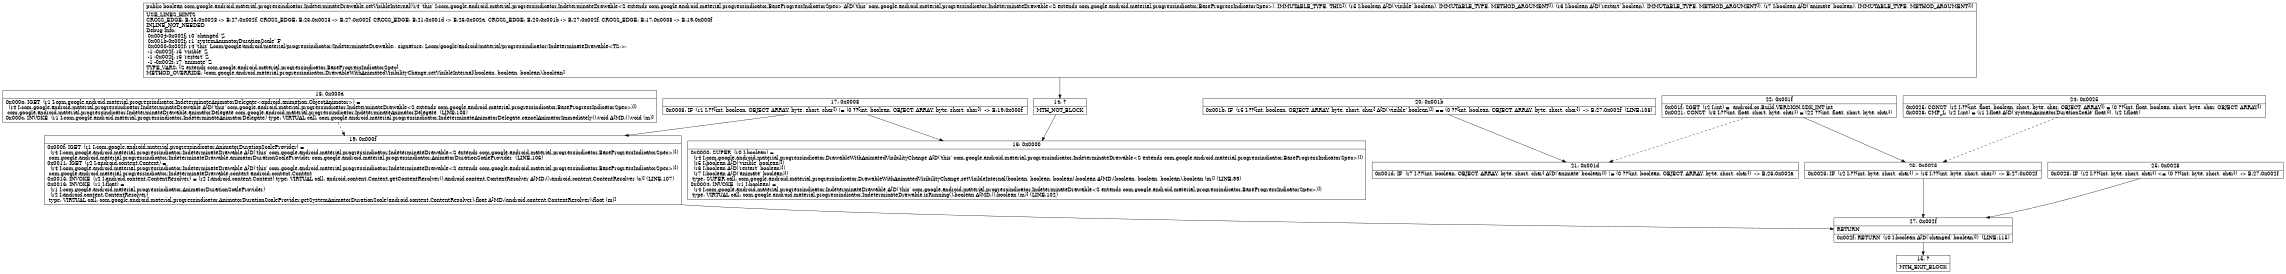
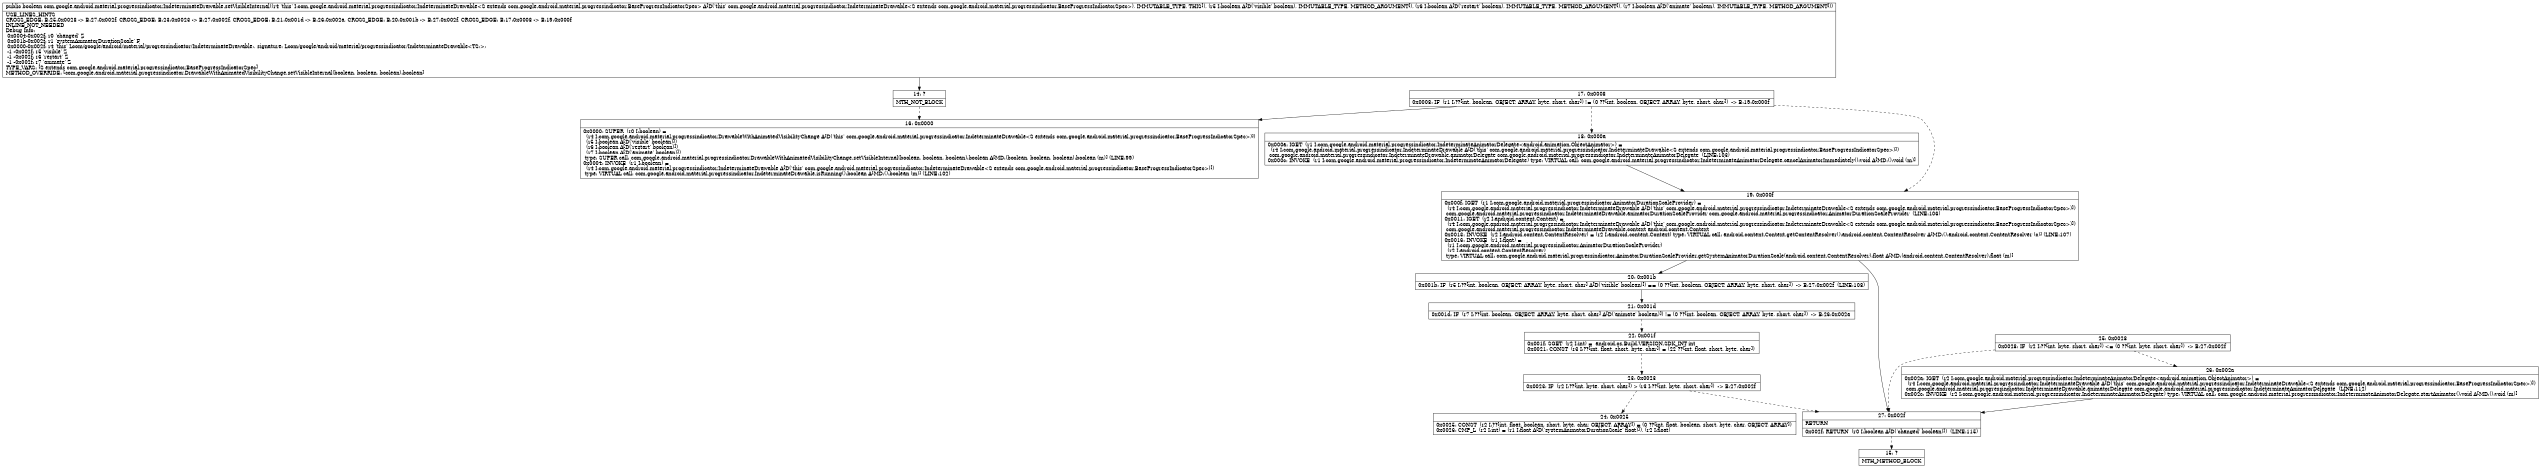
none -> (1592, 118)
(707, 125) -> (1890, 113)
(1050, 126) -> (919, 111)
(341, 128) -> (1654, 177)
(1680, 139) -> (1642, 324)
(1853, 139) -> (1642, 362)
(2002, 139) -> (1630, 401)
(1923, 196) -> (1752, 401)
(2066, 200) -> (1924, 358)
(1923, 247) -> (1892, 441)
none -> (1674, 266)
(1923, 267) -> (1892, 461)
none -> (2220, 383)
